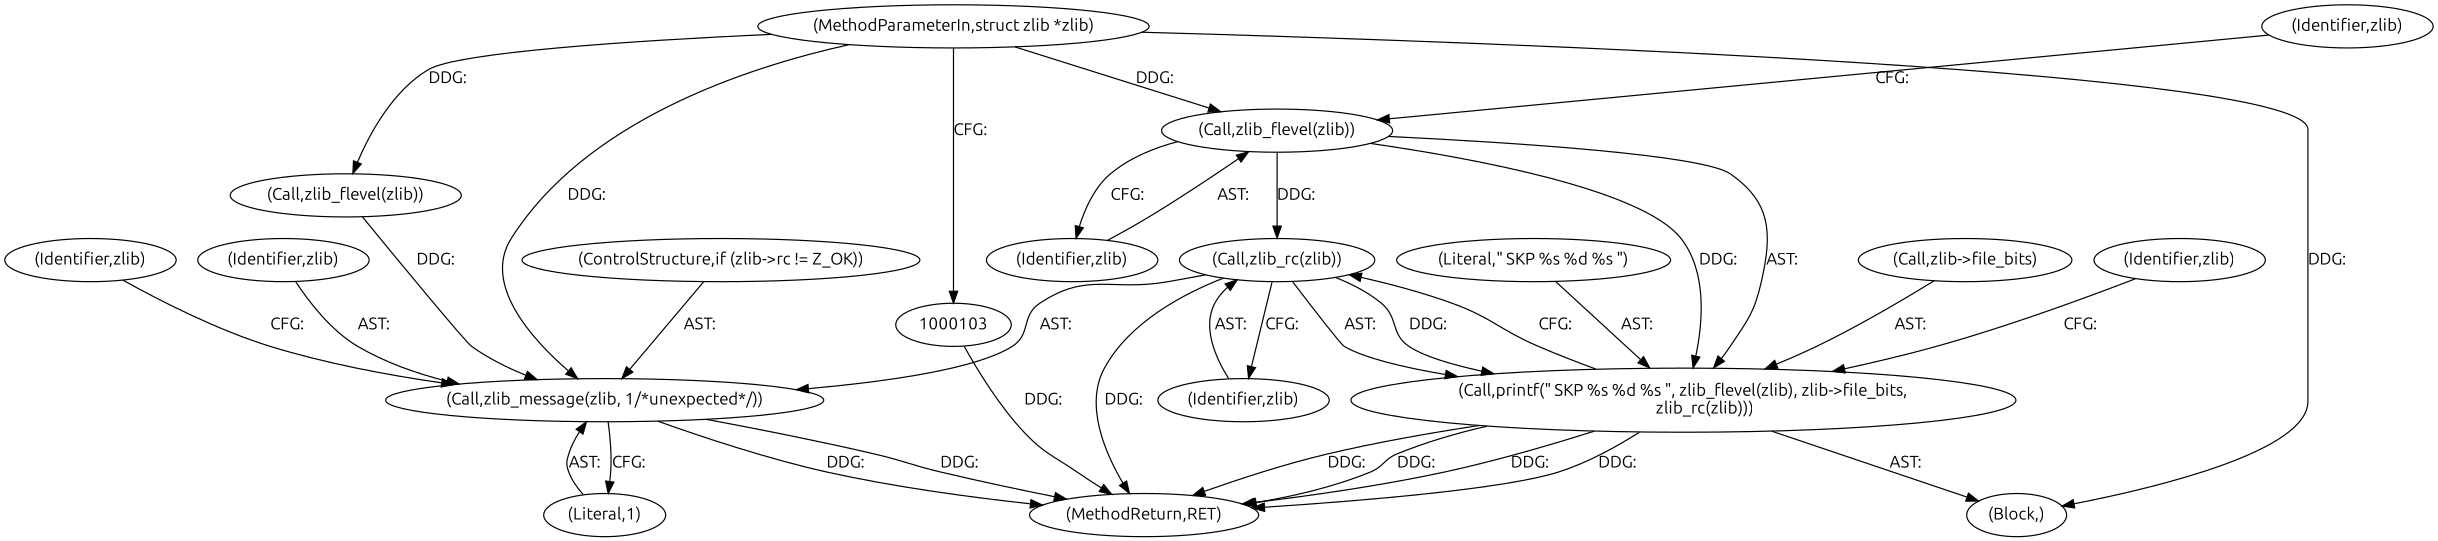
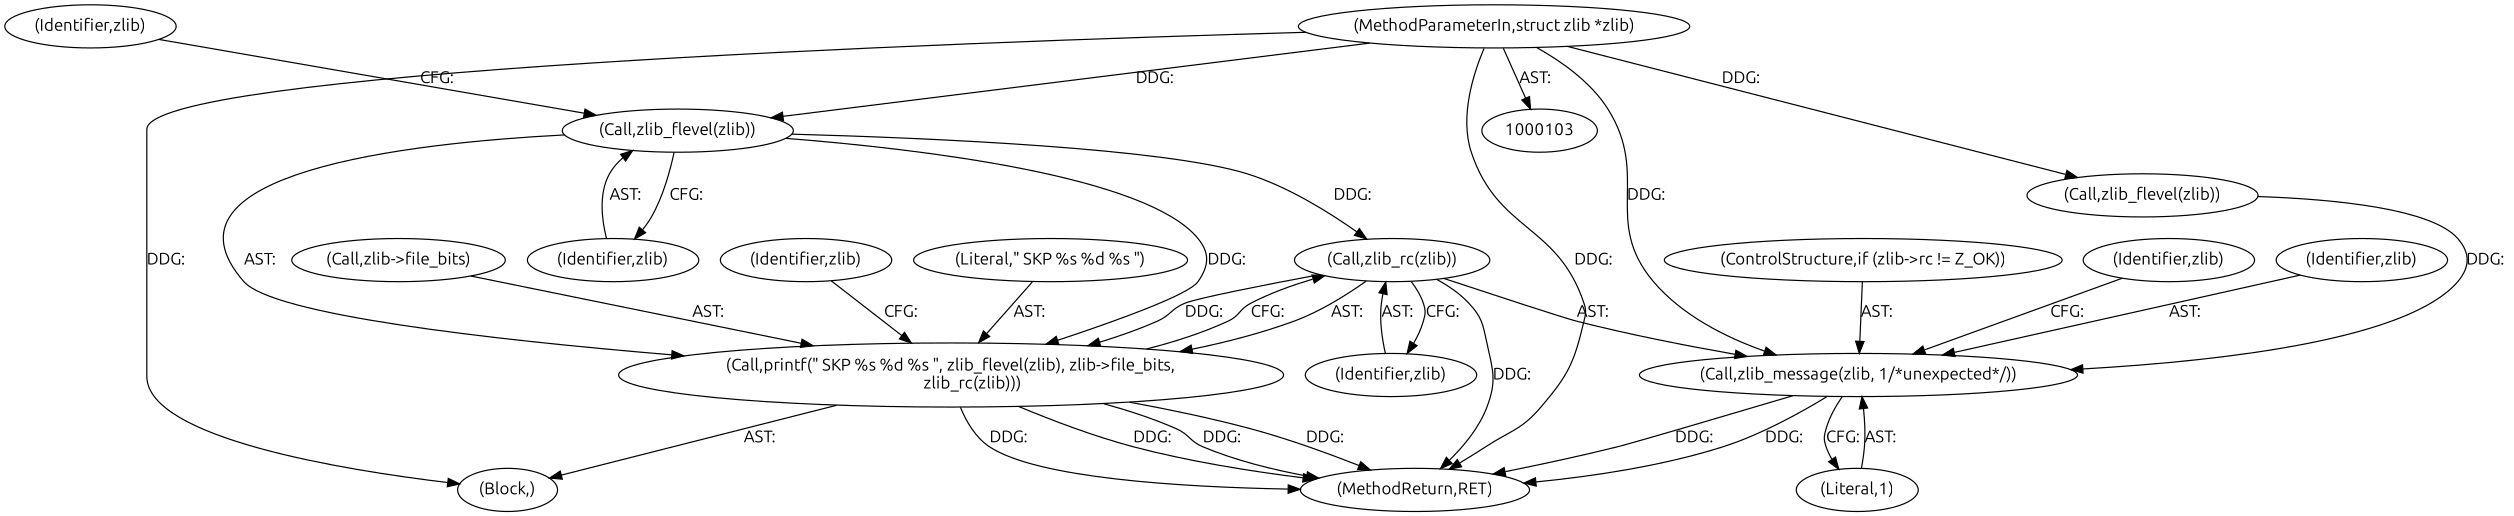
(973, 131) -> (1538, 79)
(1021, 429) -> (1565, 266)
